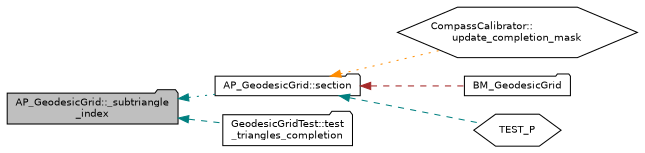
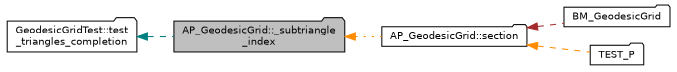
(517, 32) -> none
(202, 96) -> (369, 37)
(416, 111) -> (564, 49)
(206, 121) -> (161, 37)
(517, 130) -> (617, 55)
